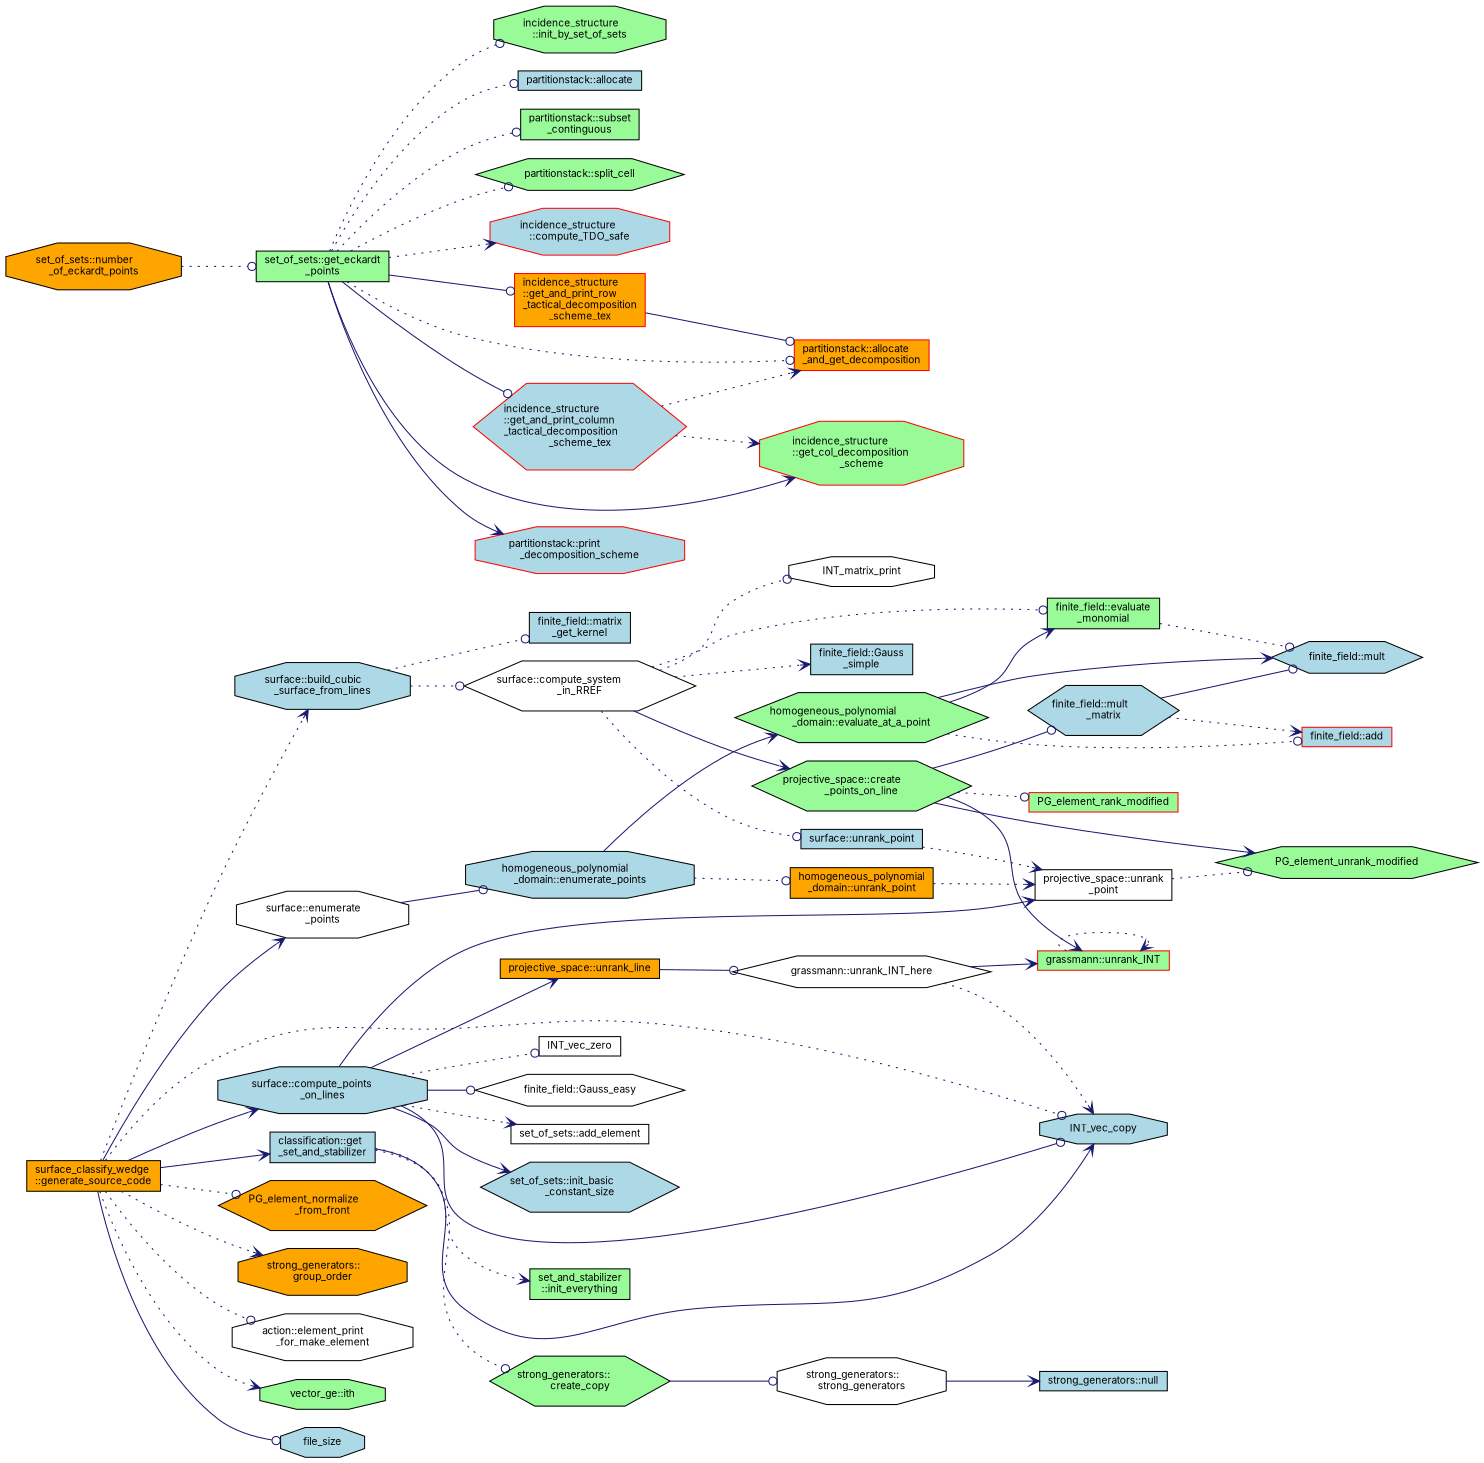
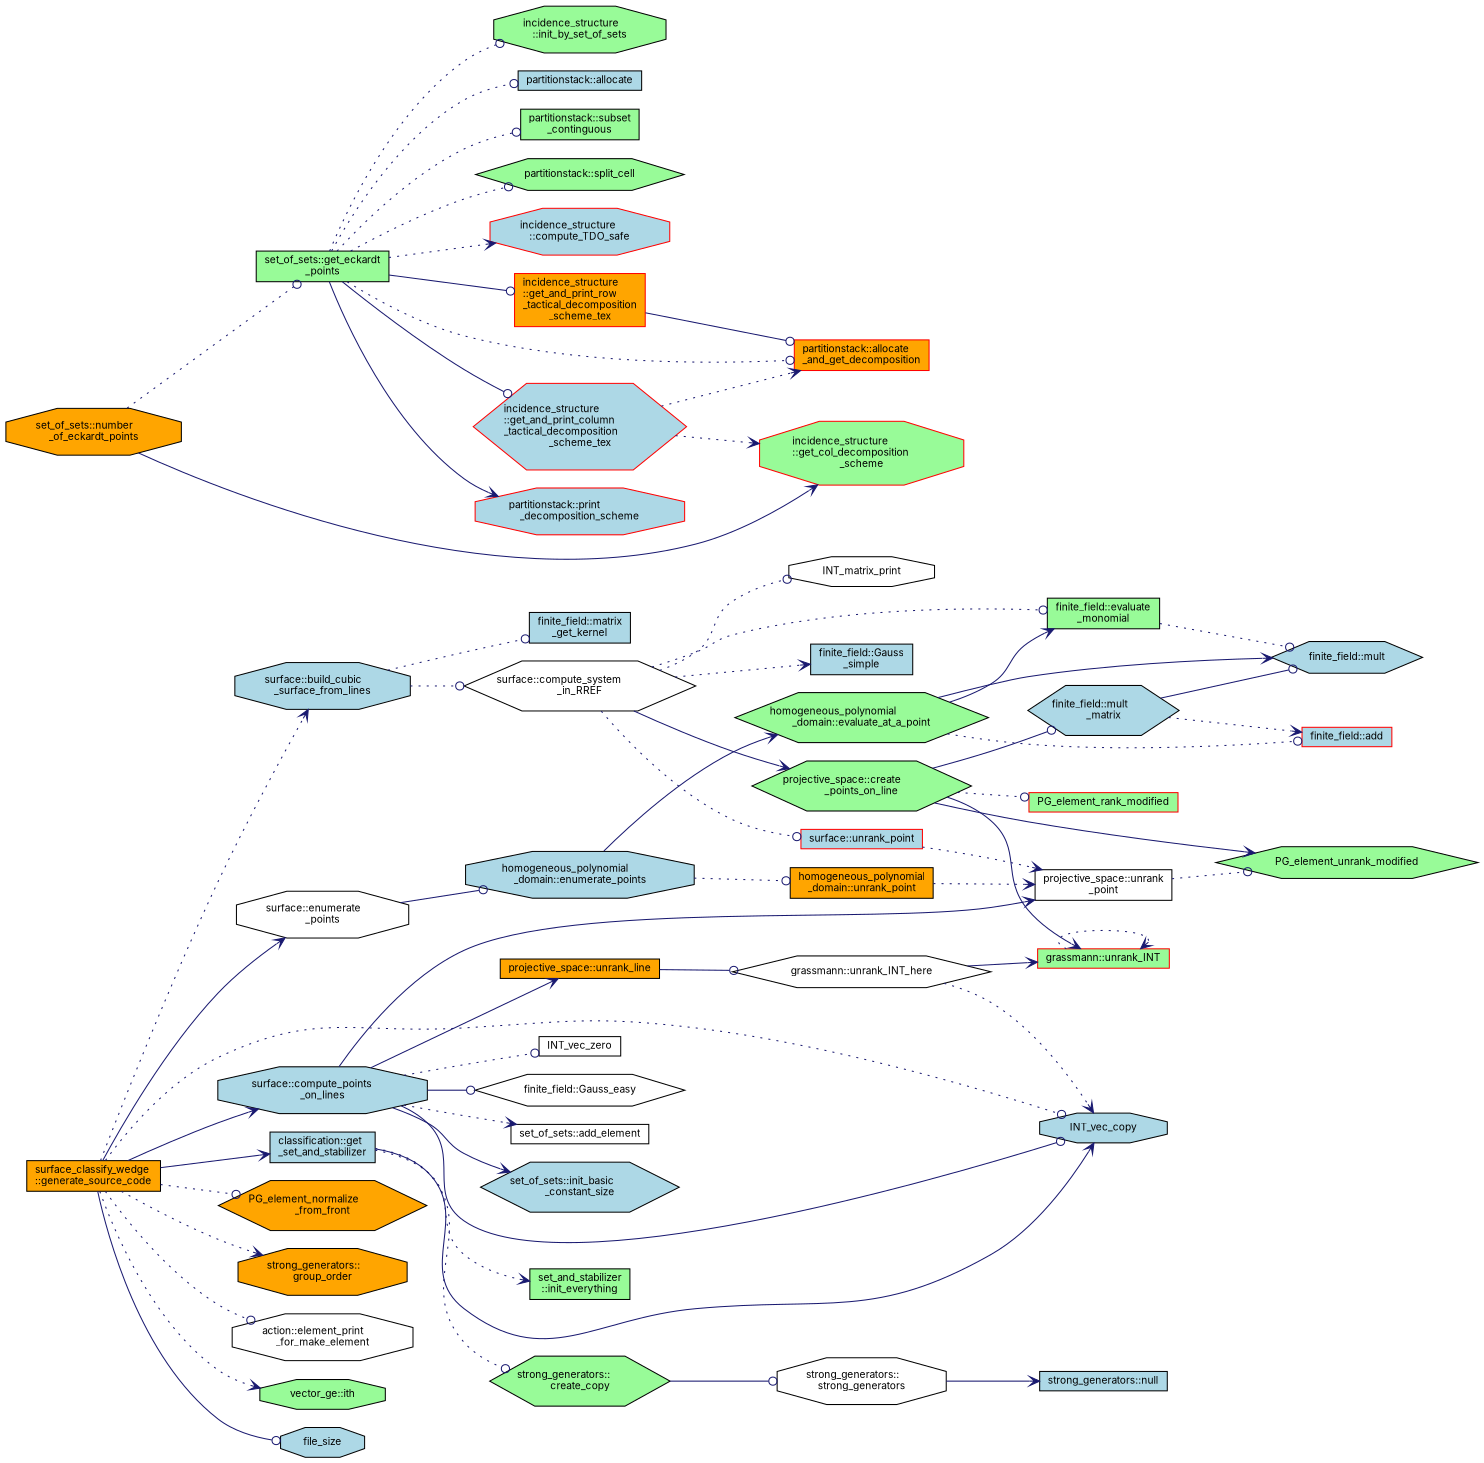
(503, 495) -> (473, 552)
(862, 839) -> (862, 839)
